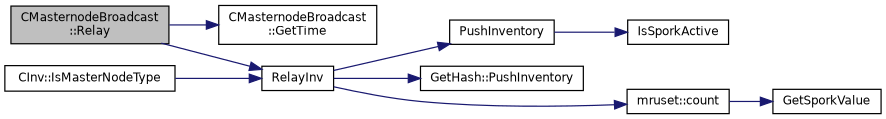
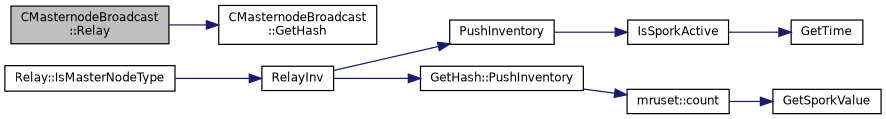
(298, 25) -> (298, 25)
none -> (827, 32)
(206, 55) -> none
(90, 78) -> (90, 78)
(473, 105) -> (599, 91)
